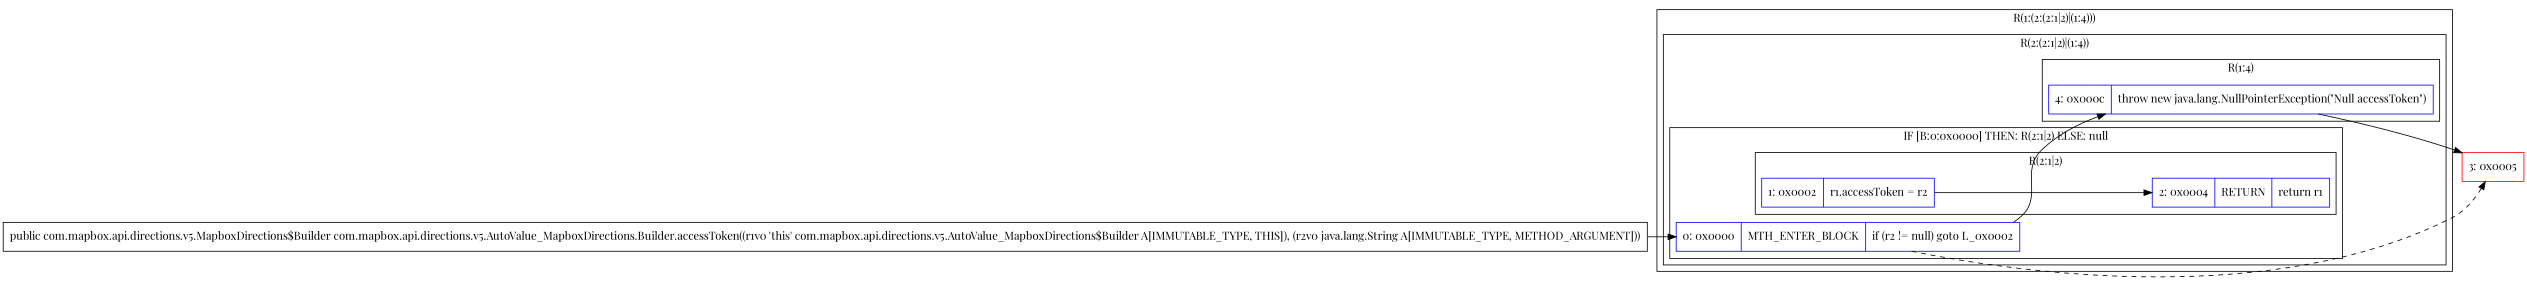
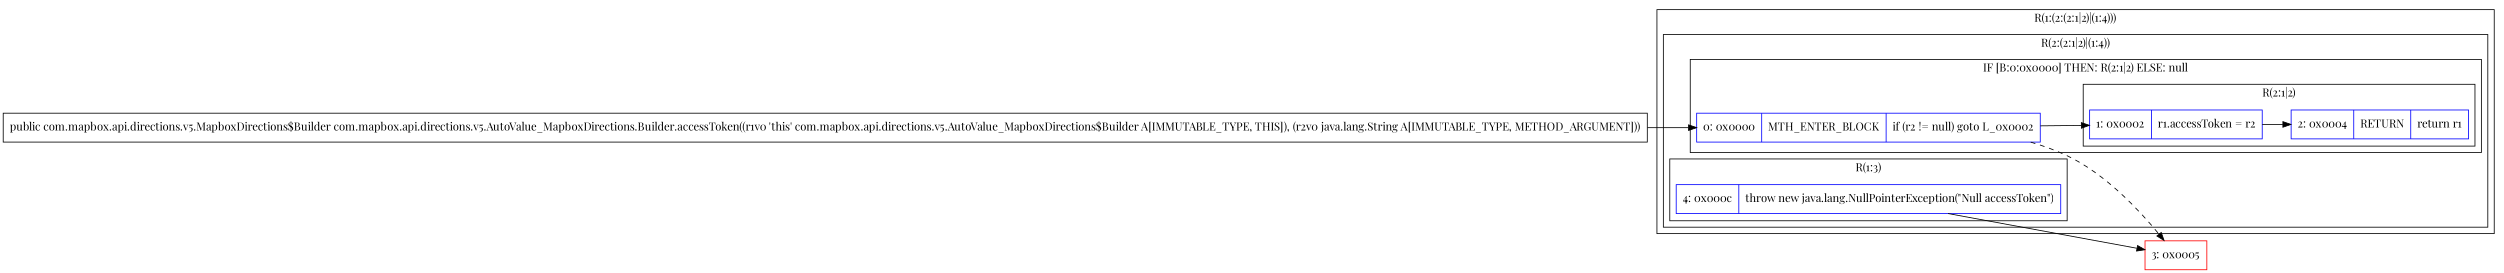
(2241, 69) -> (1868, 168)
(2035, 160) -> (2061, 126)
